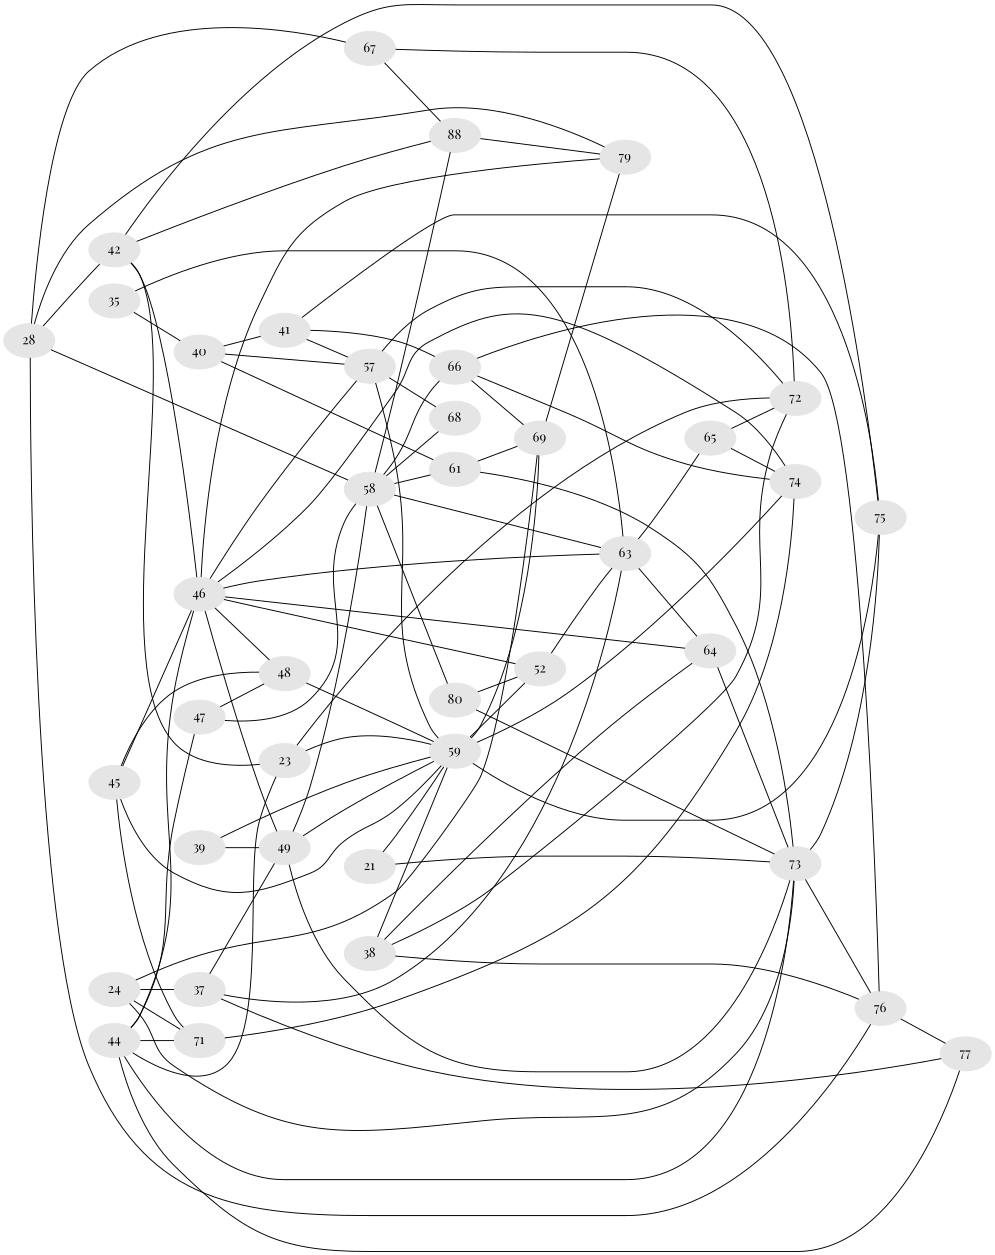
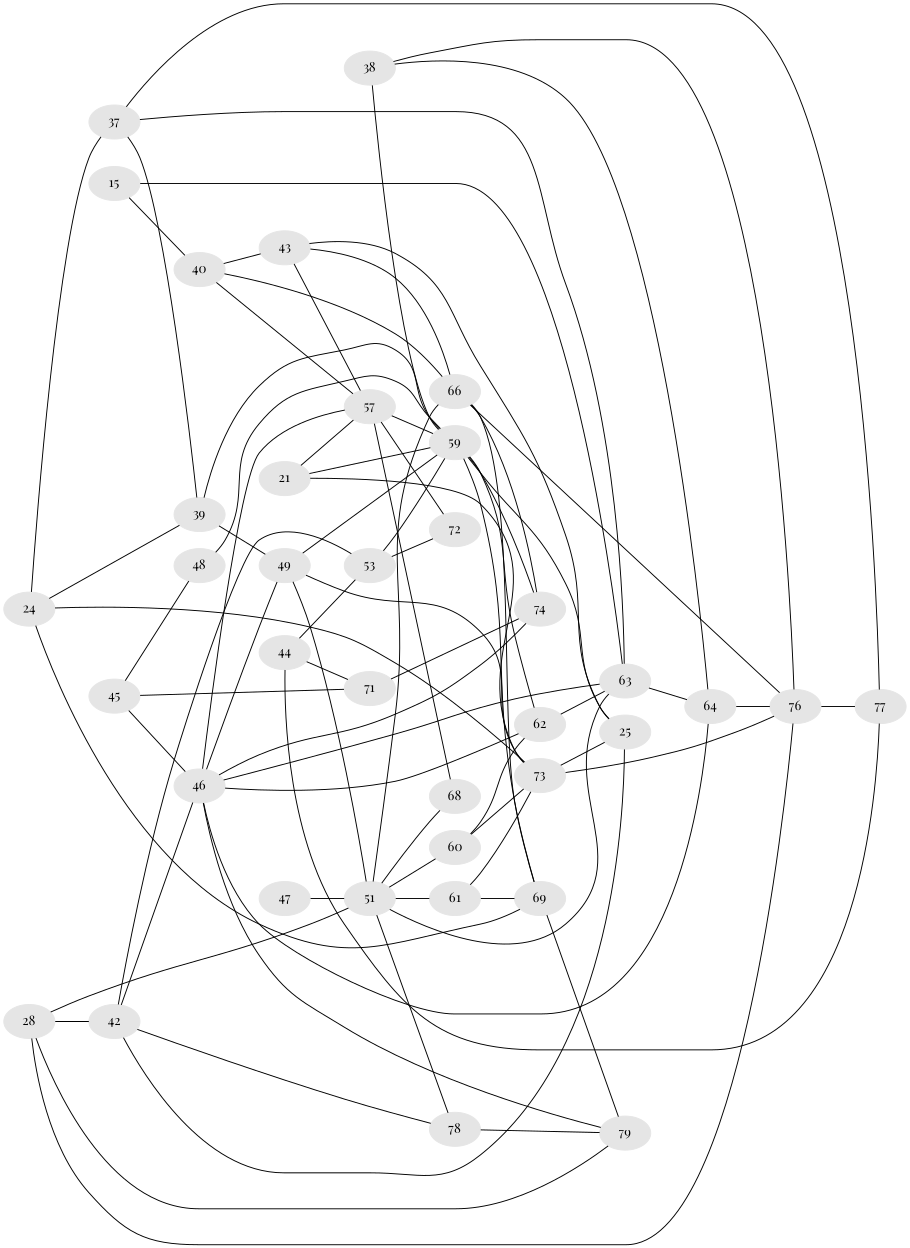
(370, 48) -> none
(455, 135) -> (455, 1129)
(114, 301) -> (114, 183)
(285, 330) -> (285, 248)
(322, 408) -> (342, 308)
(710, 438) -> none
none -> (327, 443)
(370, 489) -> (370, 899)
(881, 518) -> (625, 732)
(242, 634) -> none
(540, 669) -> (540, 725)
(242, 695) -> none
(455, 700) -> (455, 847)
(677, 736) -> none
(753, 757) -> (753, 707)
(285, 761) -> (370, 566)
(175, 815) -> none
(168, 822) -> none
(280, 884) -> none
(242, 919) -> (173, 314)
(157, 1015) -> (114, 562)
(536, 1180) -> none
